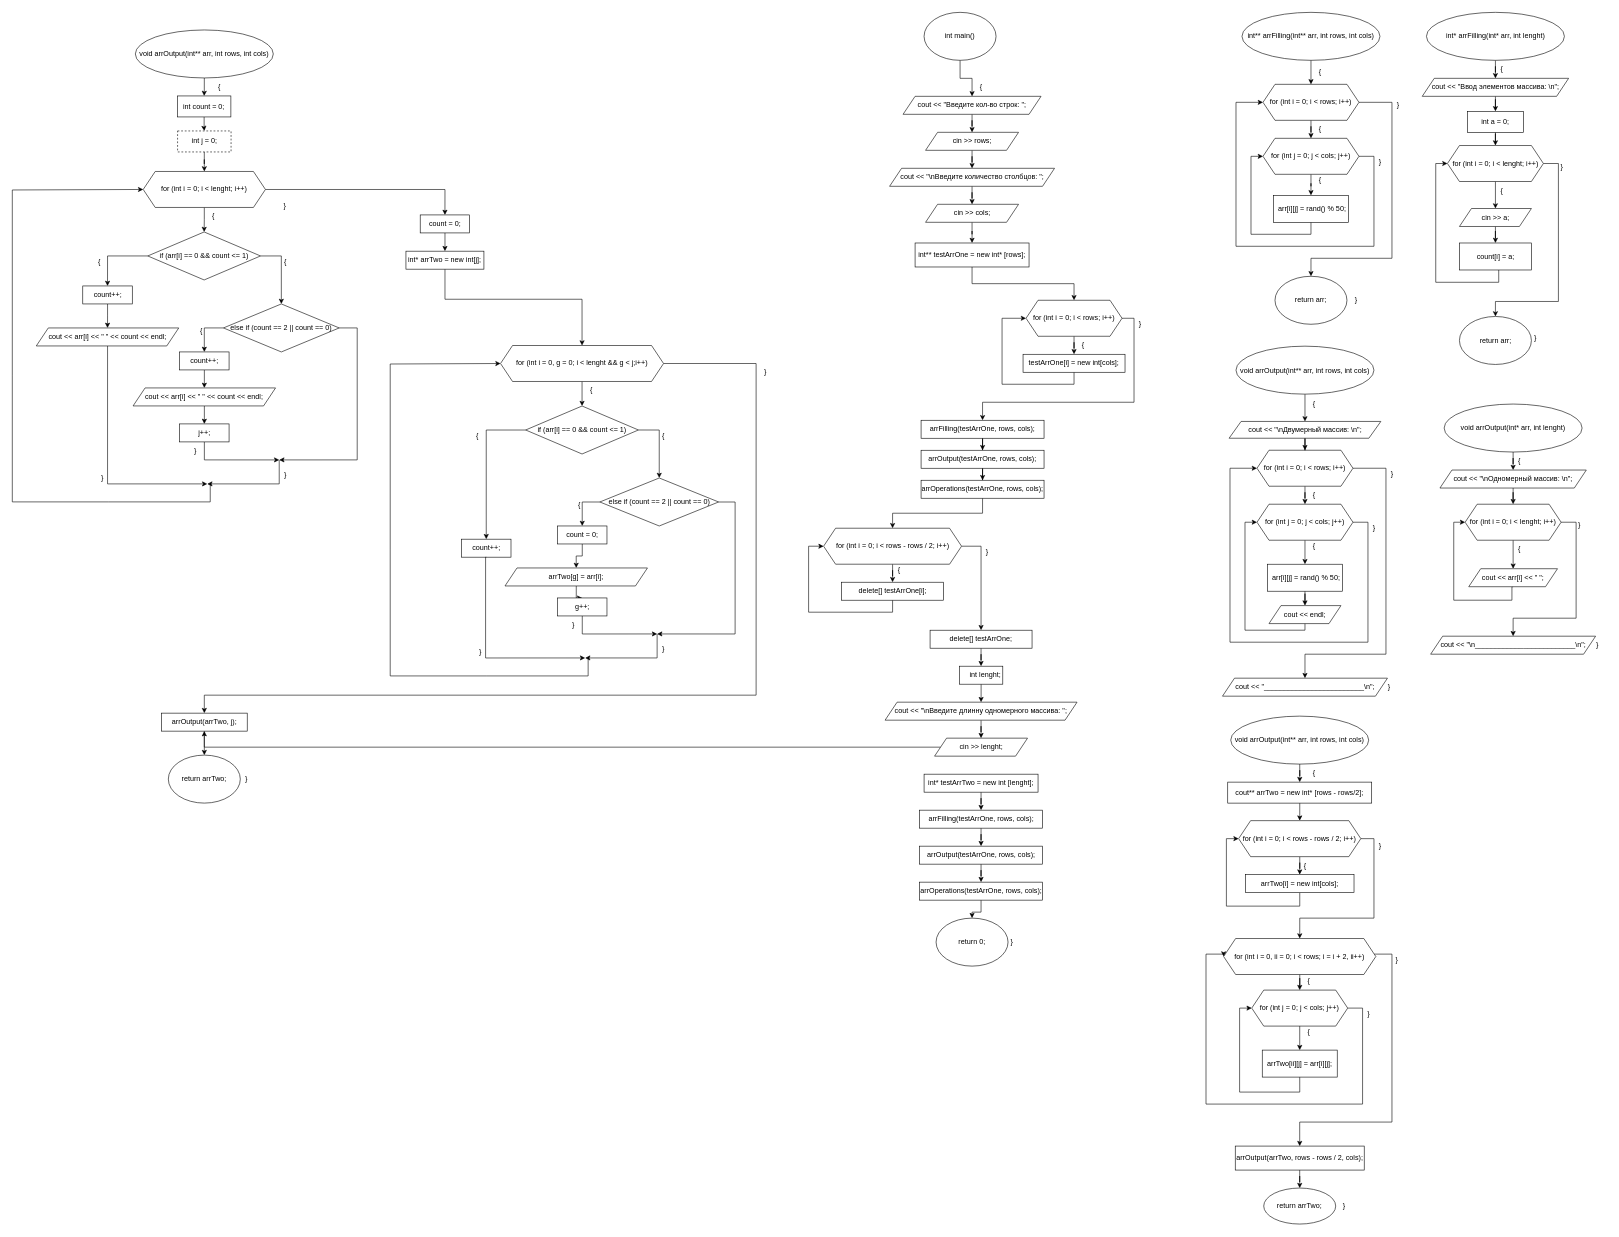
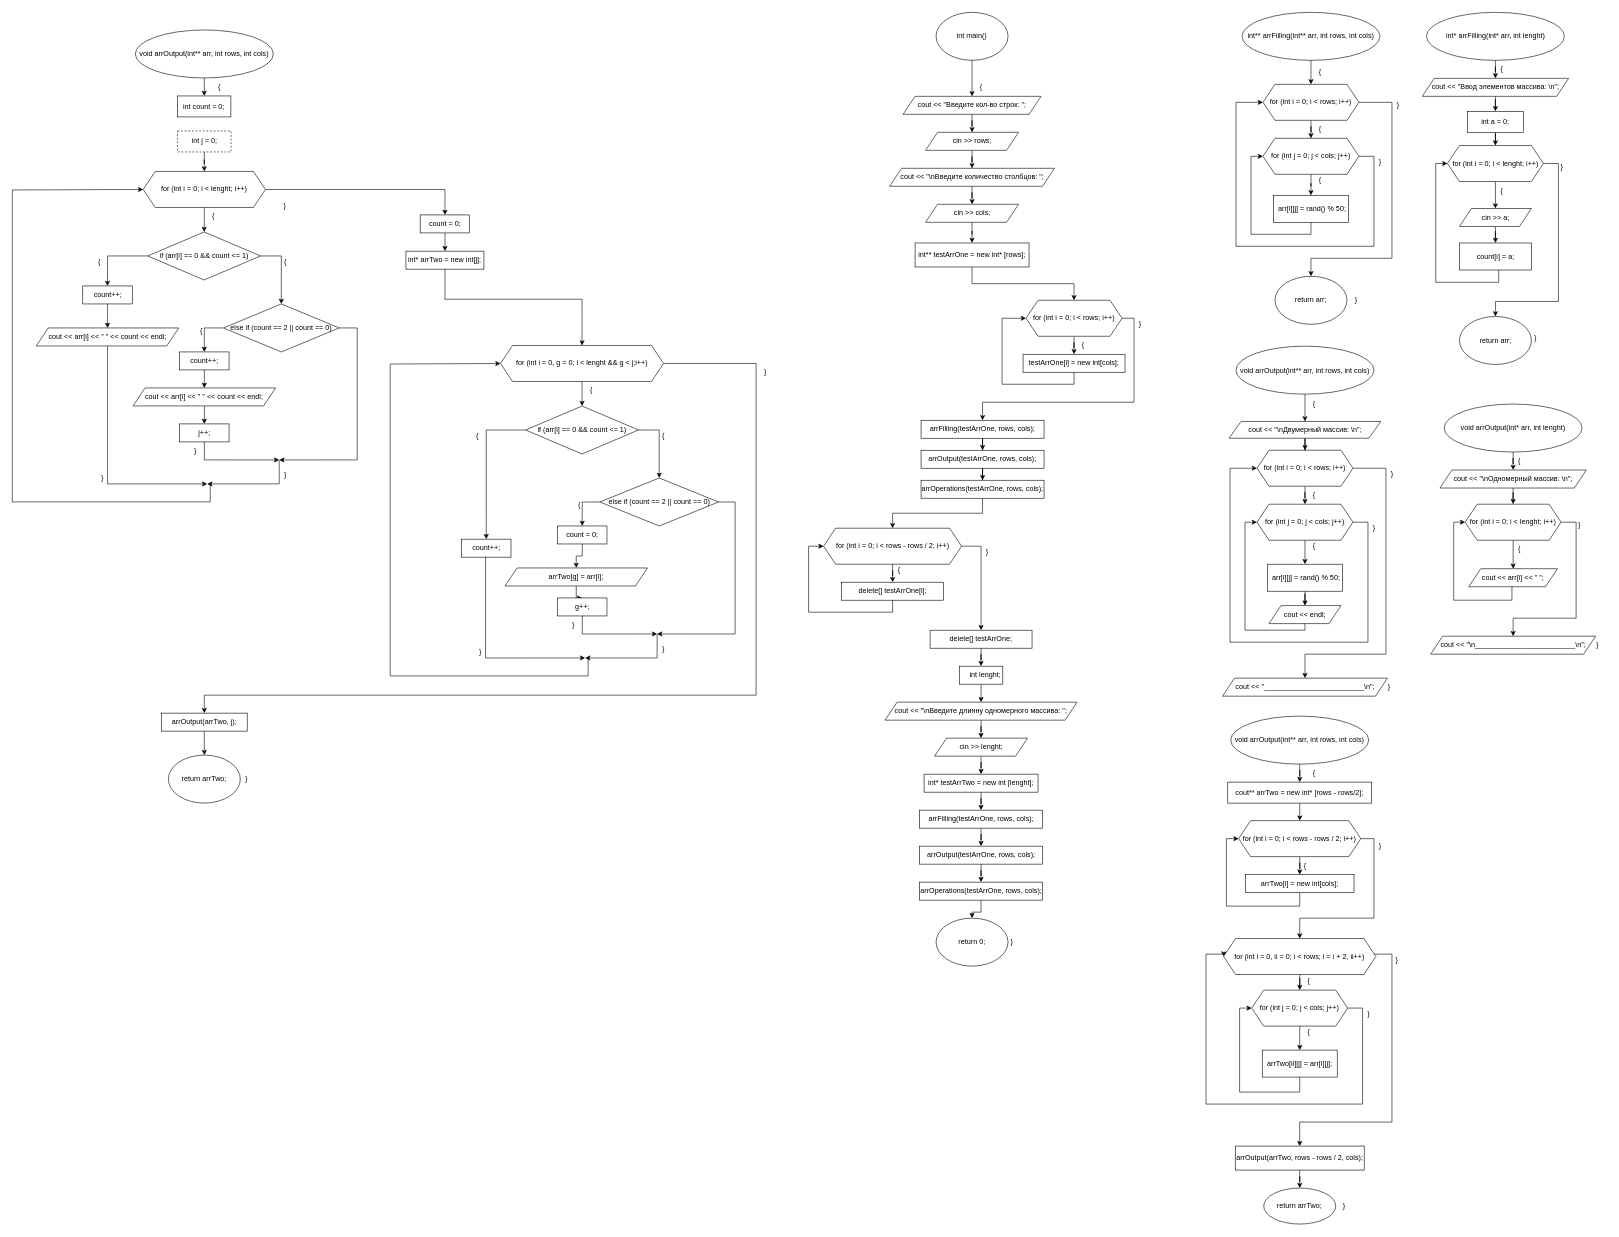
(960, 36) -> (972, 36)
(204, 127) -> none
(574, 747) -> (981, 765)
